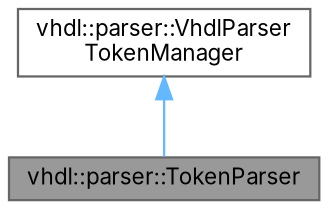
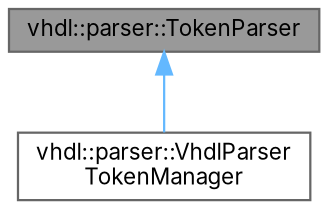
(164, 128) -> (164, 104)
